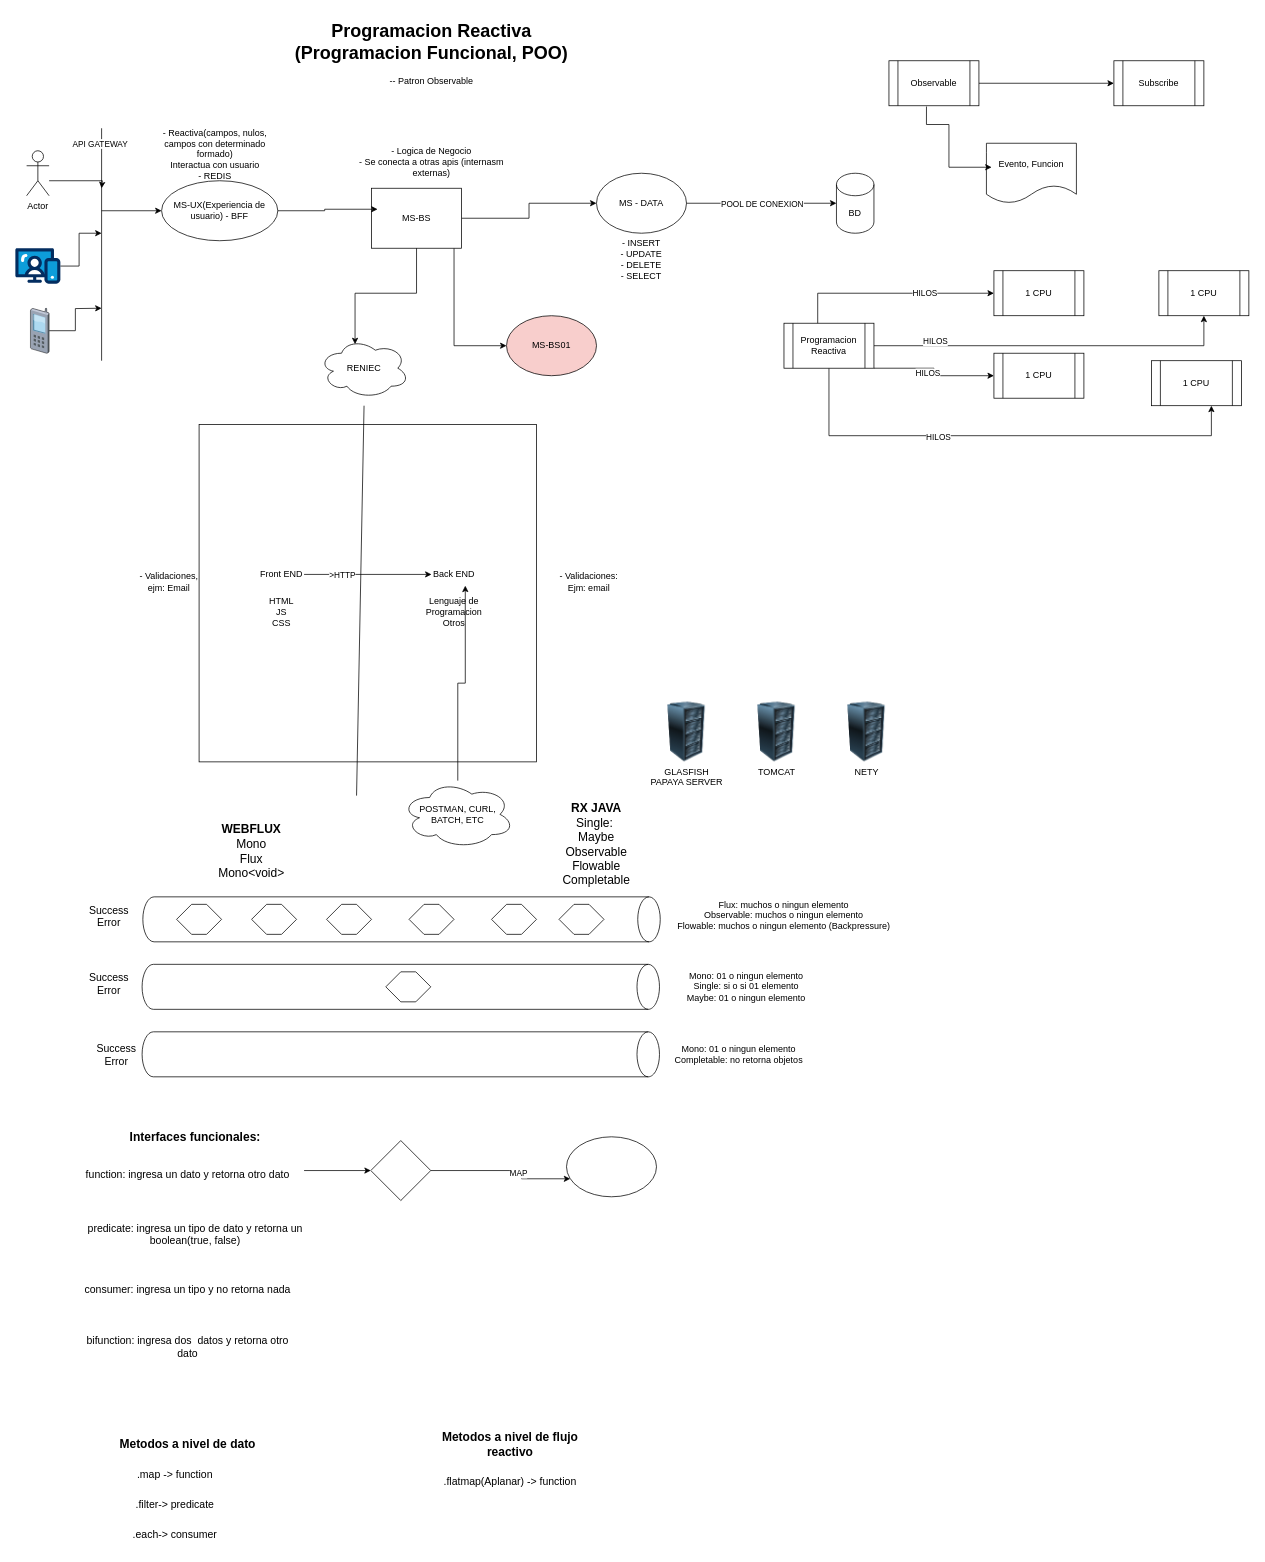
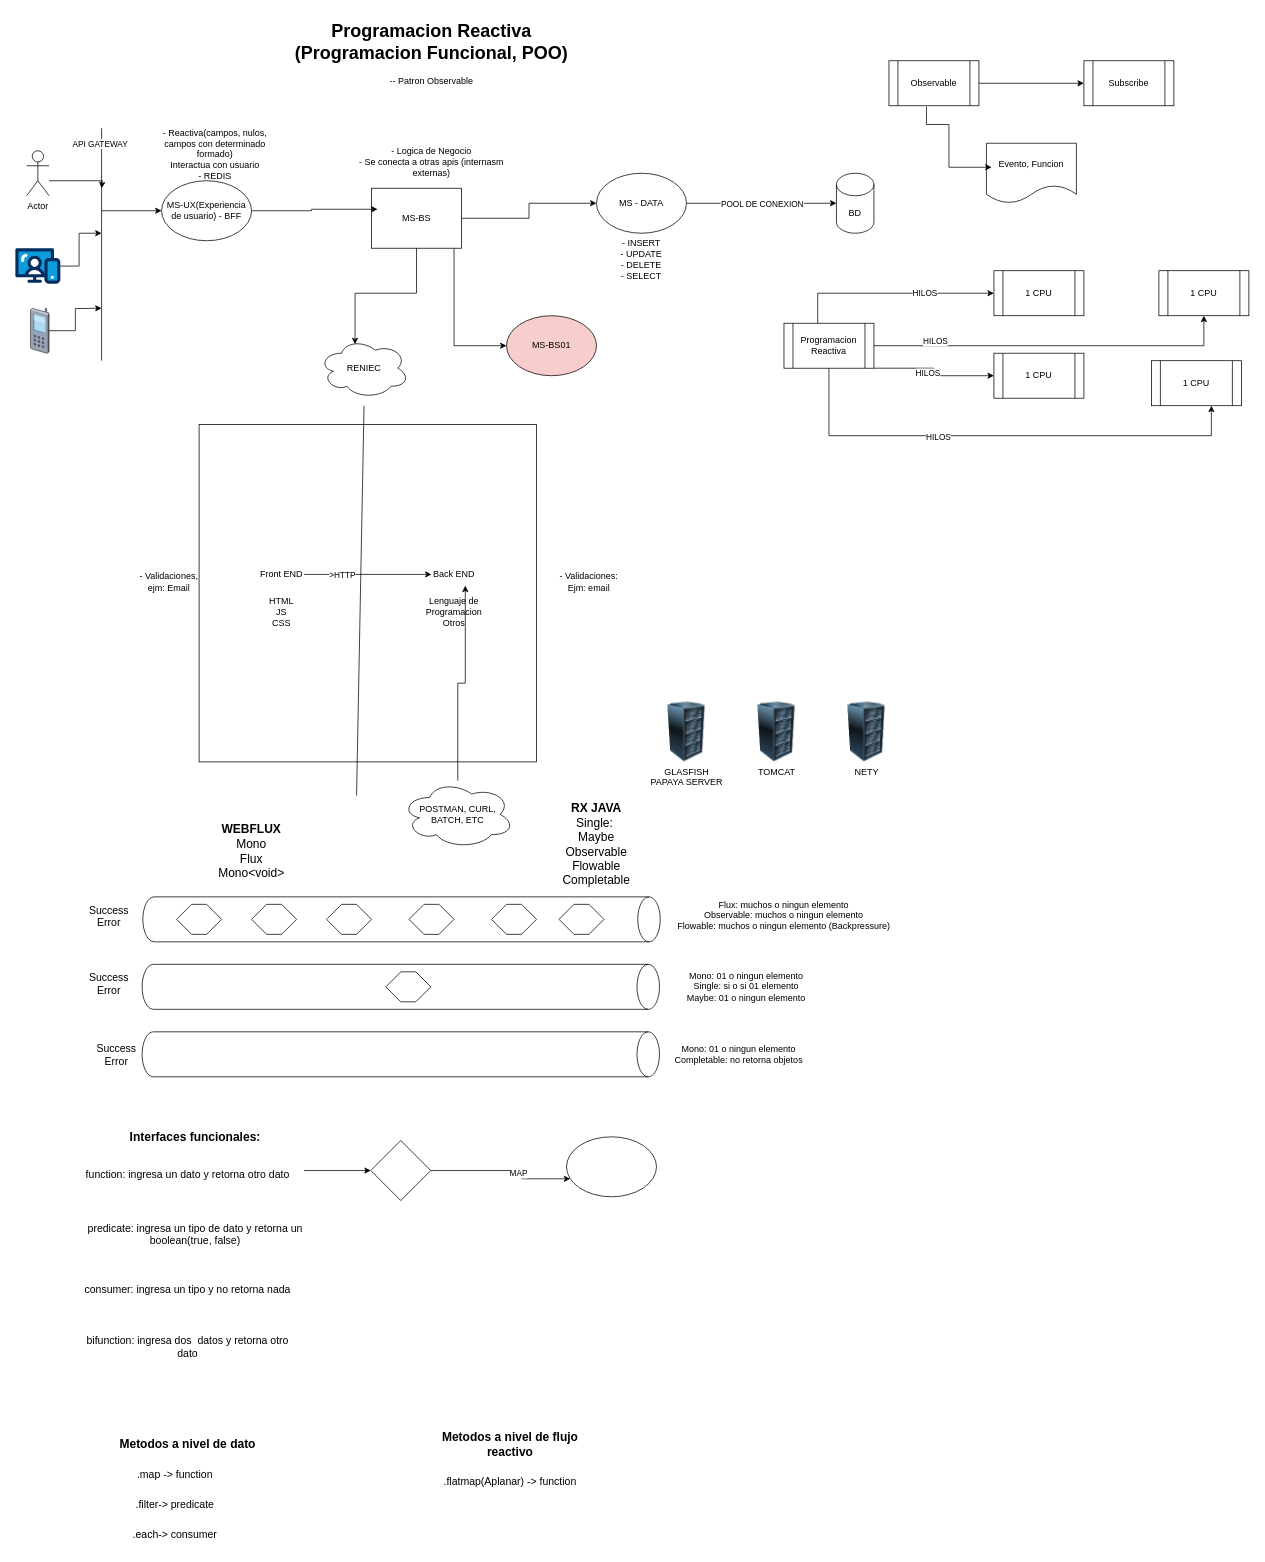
(1159, 83) -> (1129, 83)
(220, 210) -> (207, 210)
